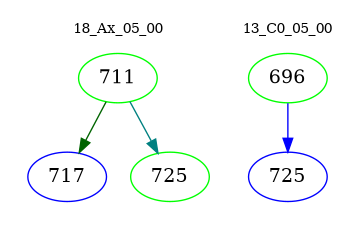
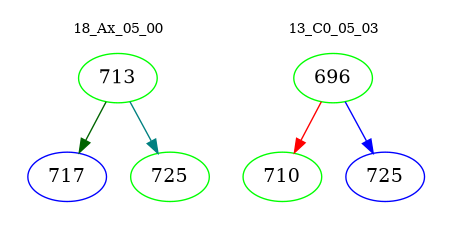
(288, 29) -> (334, 29)
(118, 78) -> (118, 78)
none -> (282, 177)
